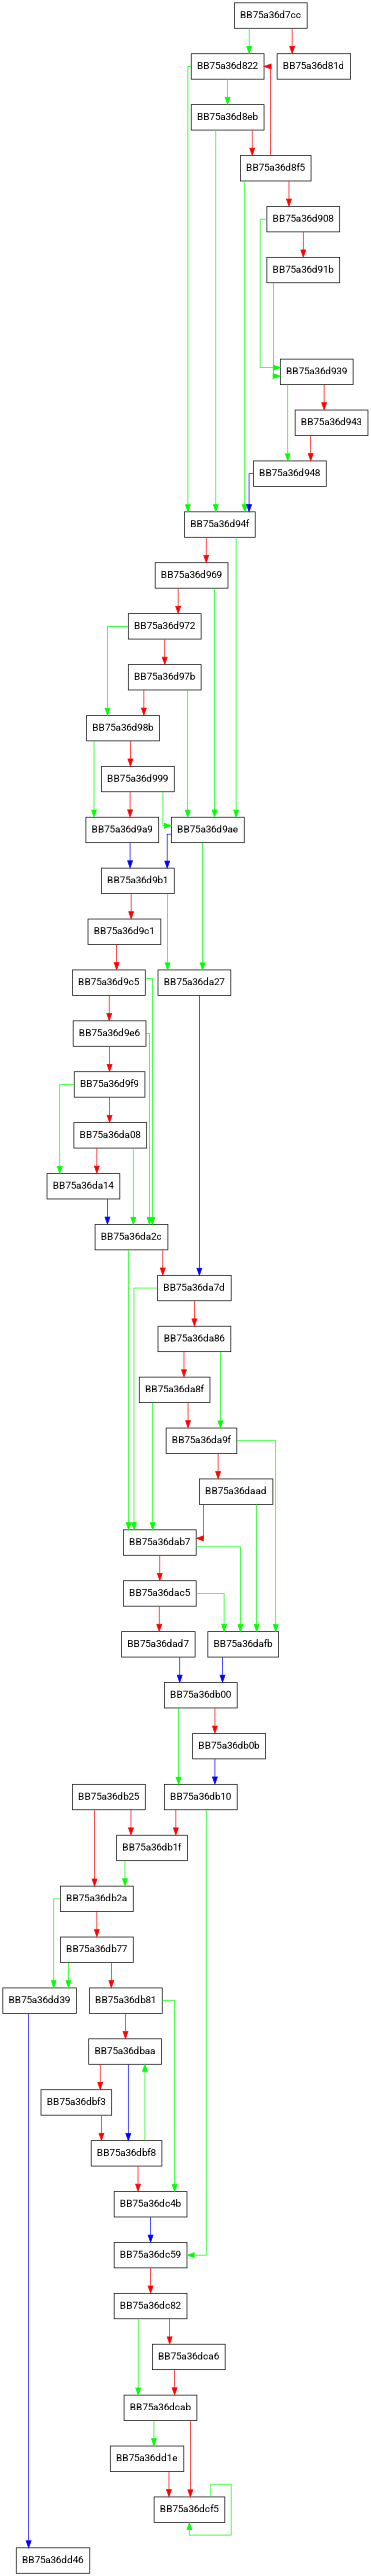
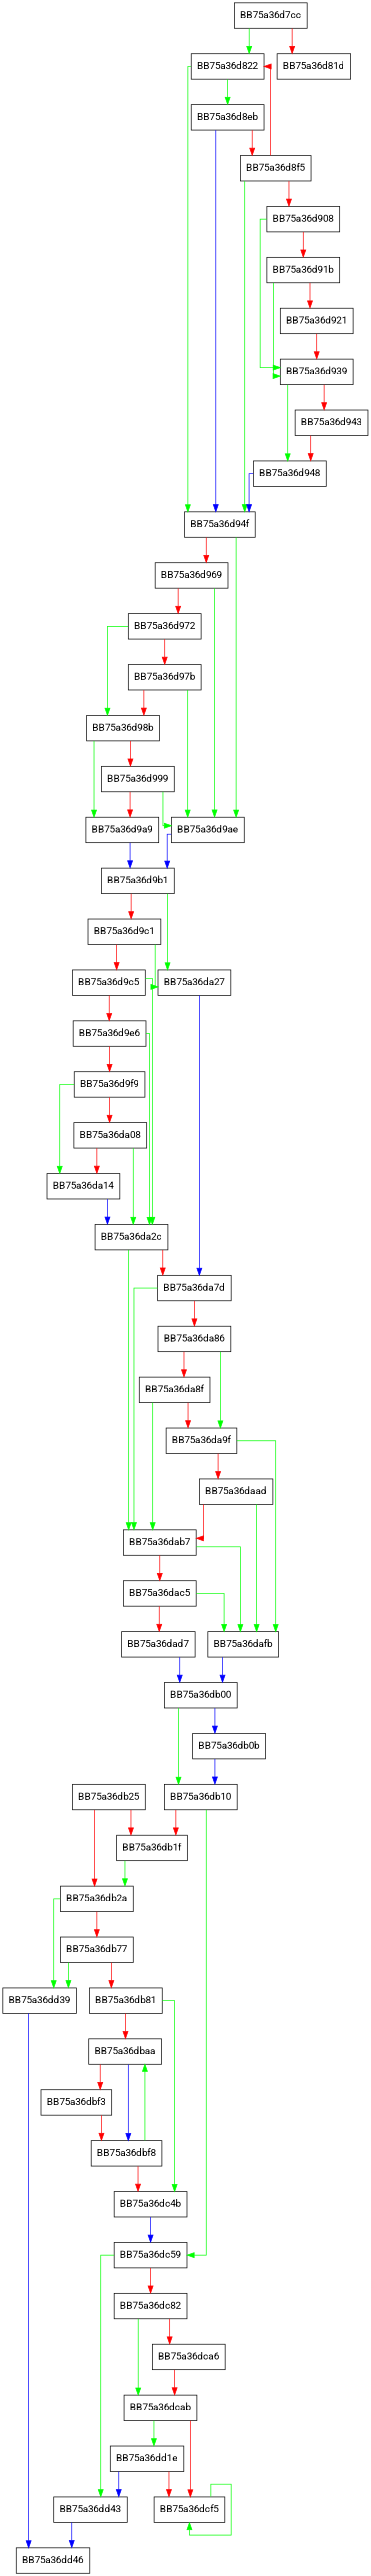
(216, 317) -> (216, 317)
none -> (317, 321)
(203, 903) -> (155, 966)
(215, 1717) -> (215, 1717)
none -> (90, 2510)
